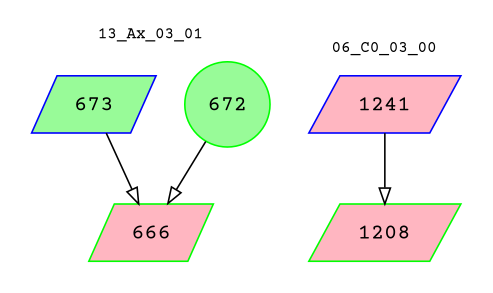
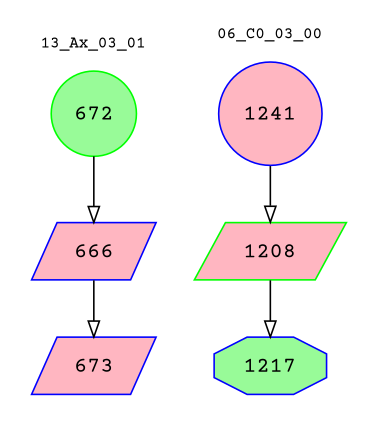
(94, 104) -> (94, 366)
(385, 104) -> (270, 114)
(119, 161) -> (94, 301)
(151, 233) -> (94, 251)
none -> (270, 366)
